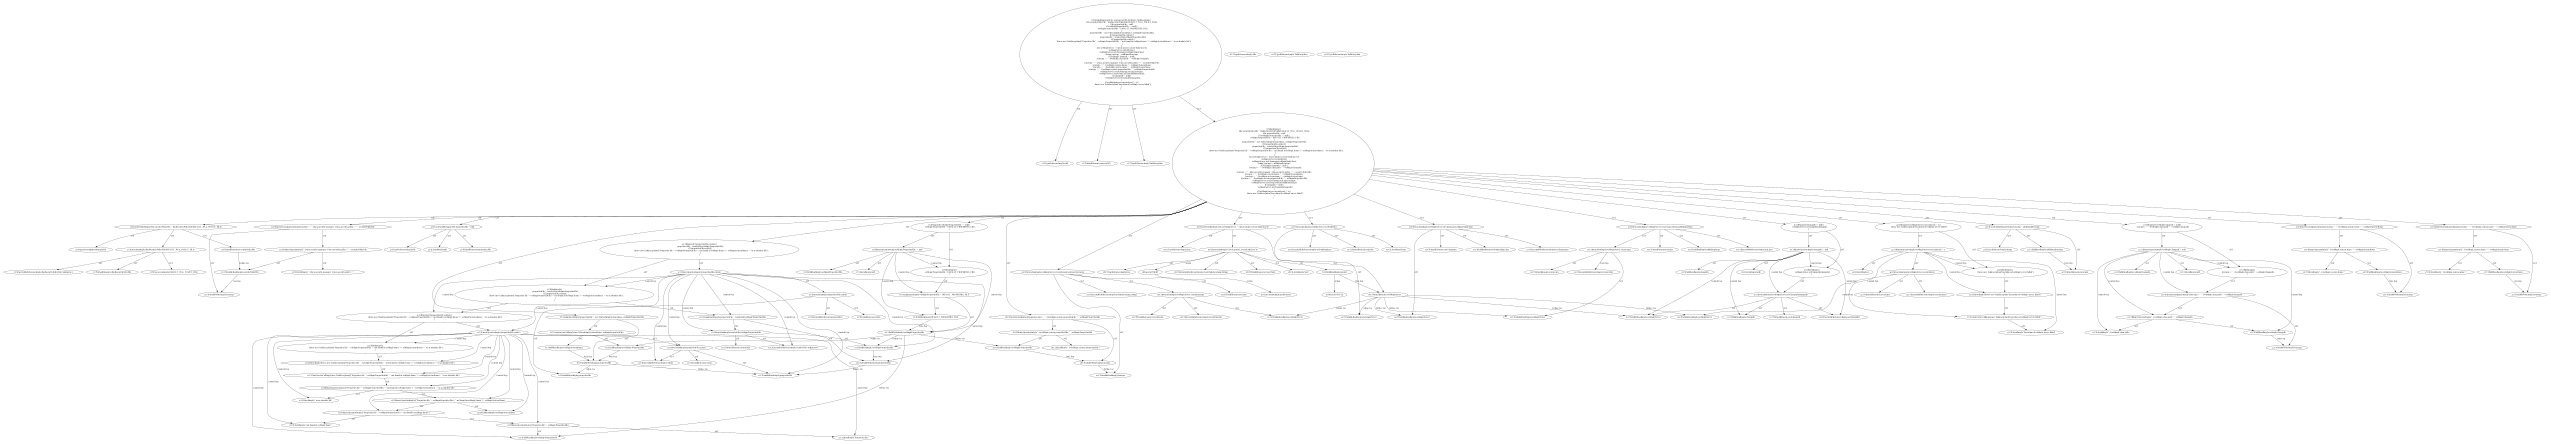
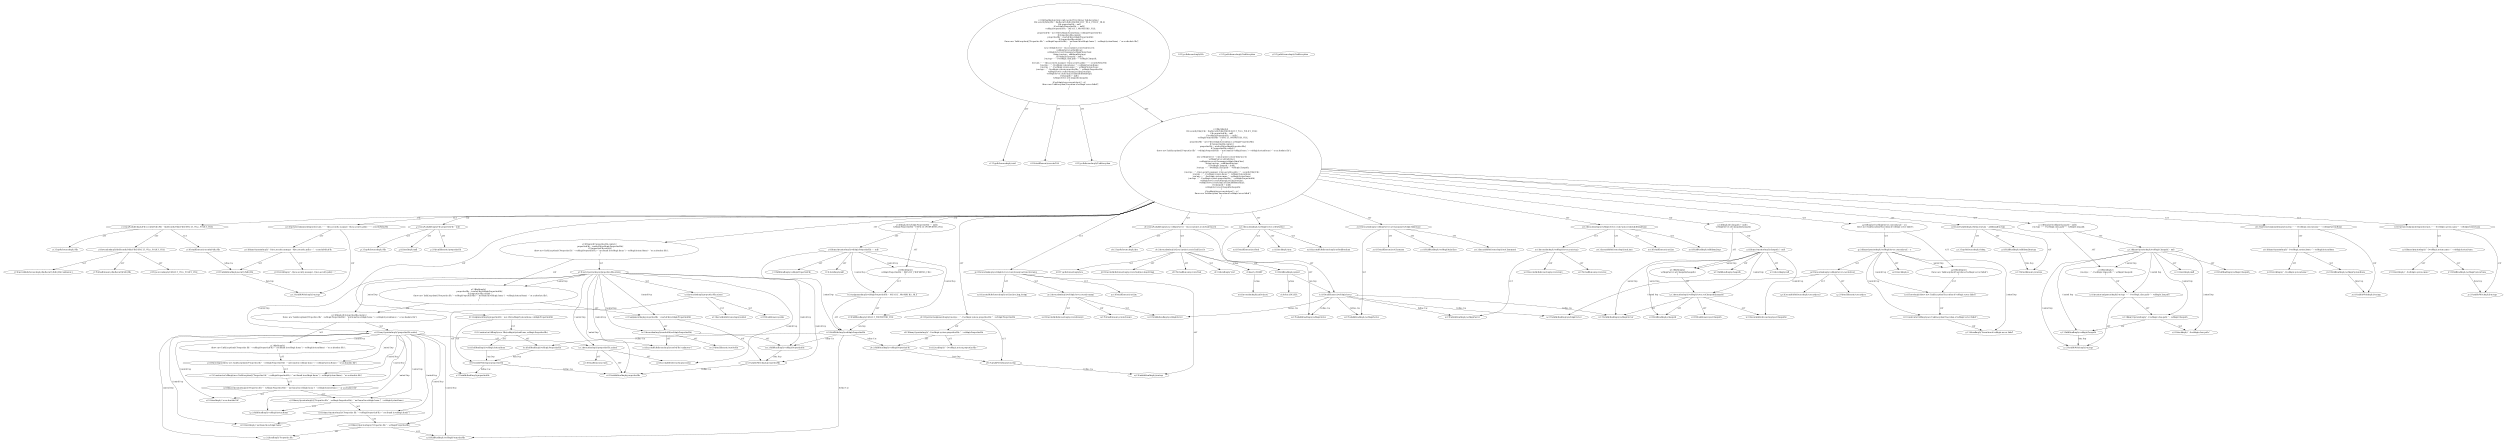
(91, 250) -> (65, 250)
(1605, 263) -> (1551, 263)
none -> (2055, 271)
